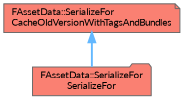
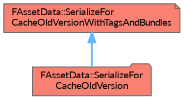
(92, 81) -> (92, 81)
